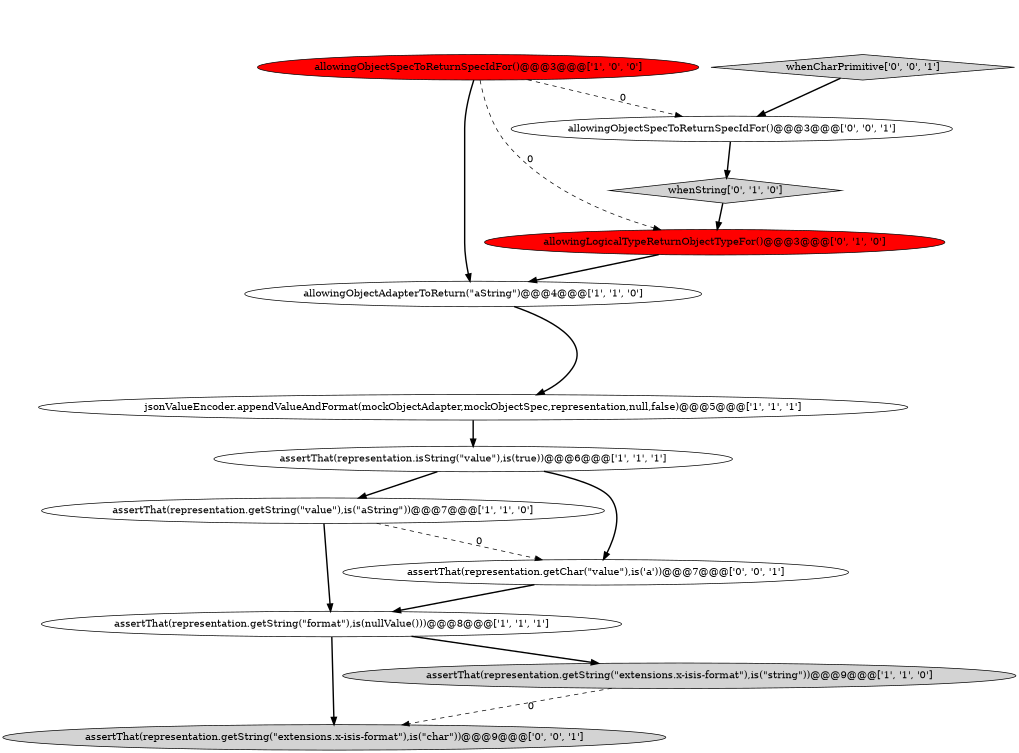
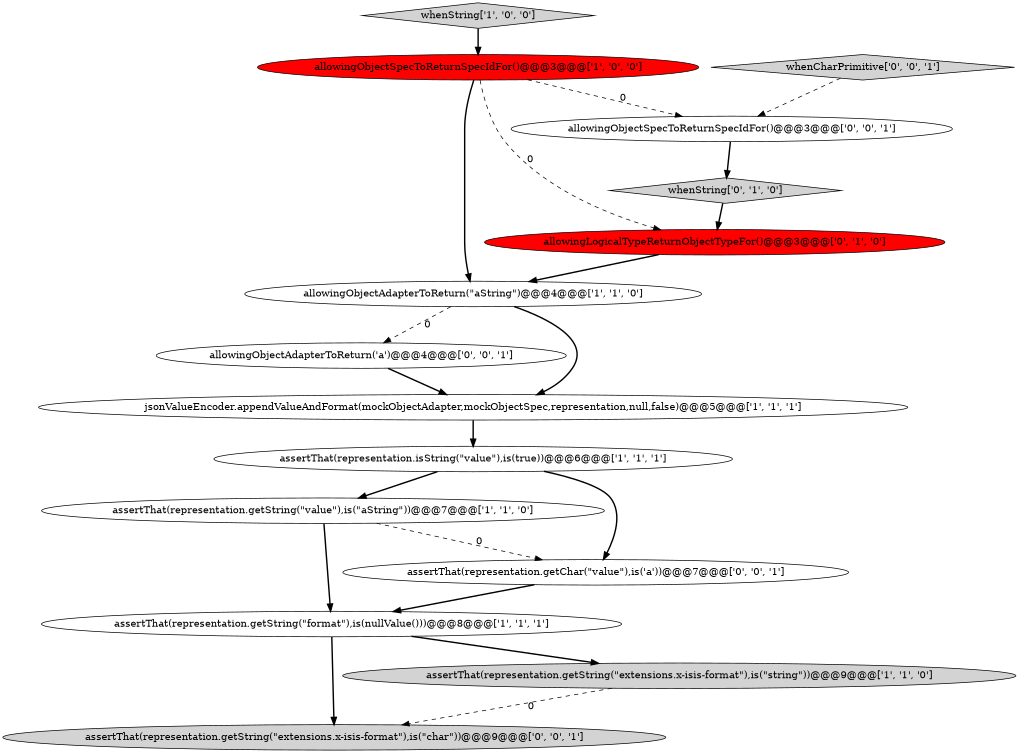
none -> (478, 16)
(802, 96) -> (802, 96)
none -> (361, 356)
